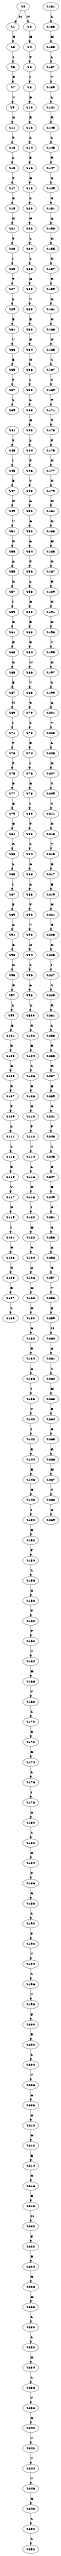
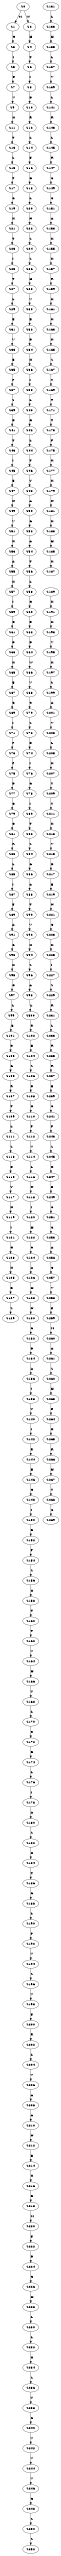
none -> (12, 419)
(51, 581) -> none
(14, 703) -> (14, 703)
